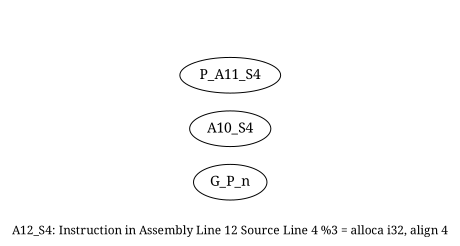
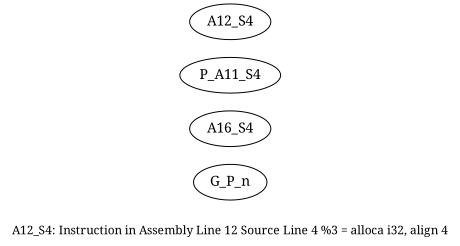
none -> (230, 22)
(230, 129) -> (230, 129)
